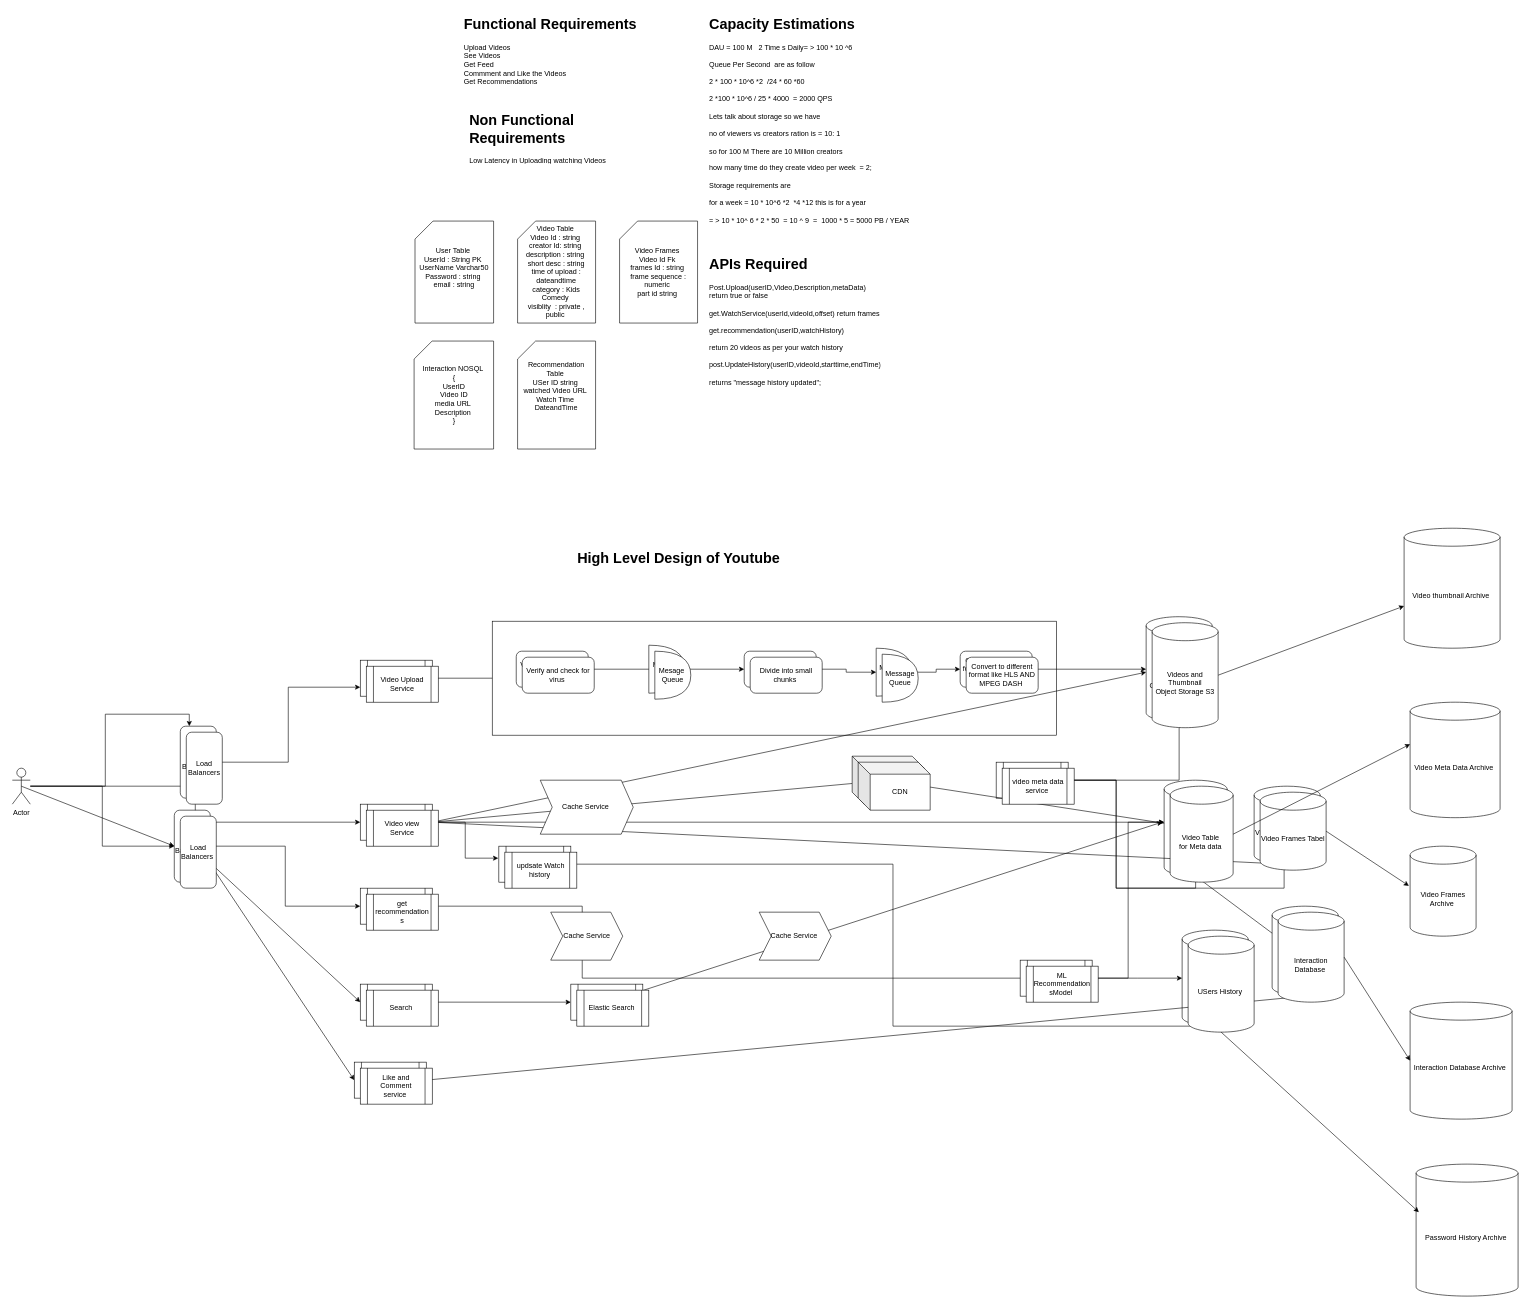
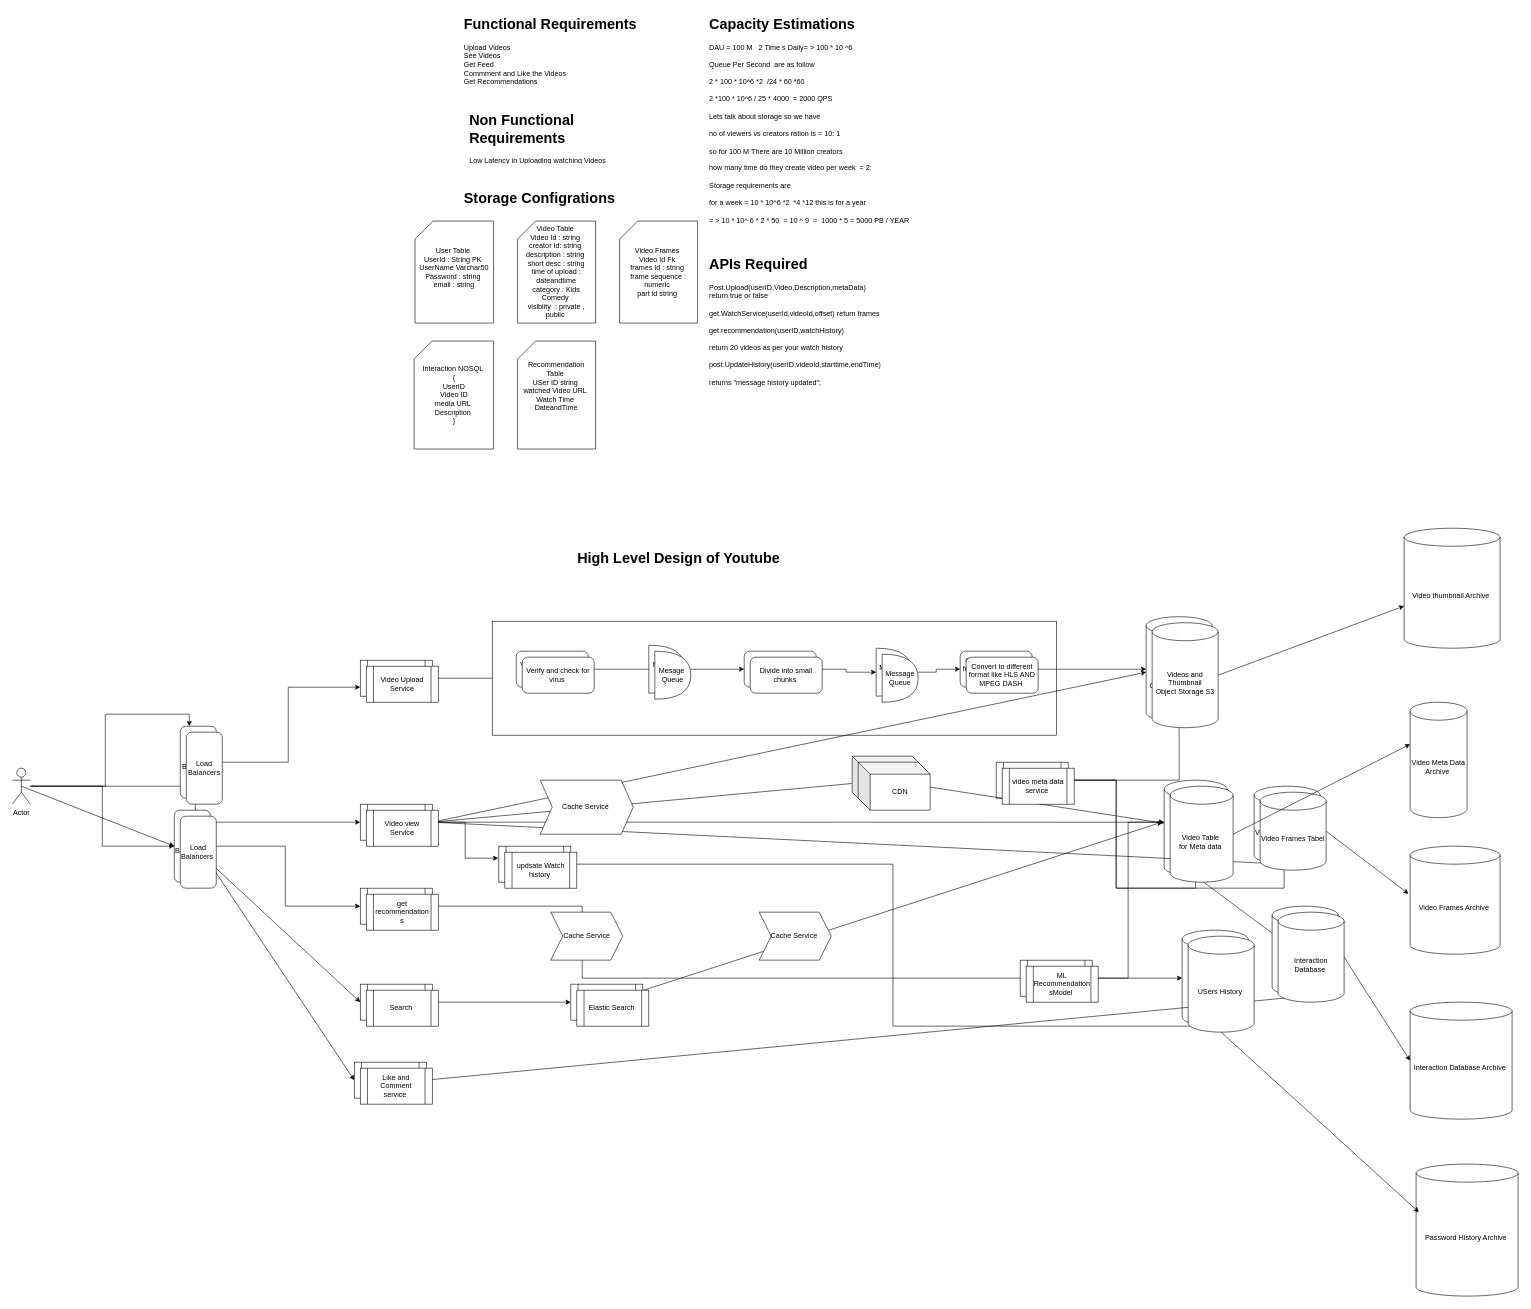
none -> (541, 198)
(1455, 760) -> (1439, 760)
(1443, 891) -> (1455, 900)
